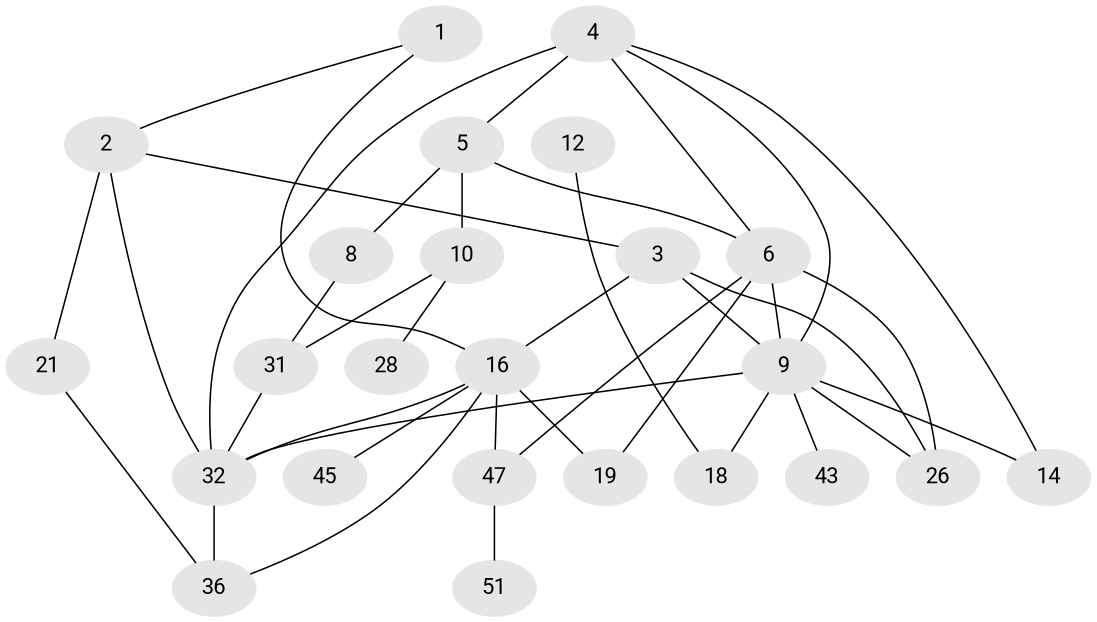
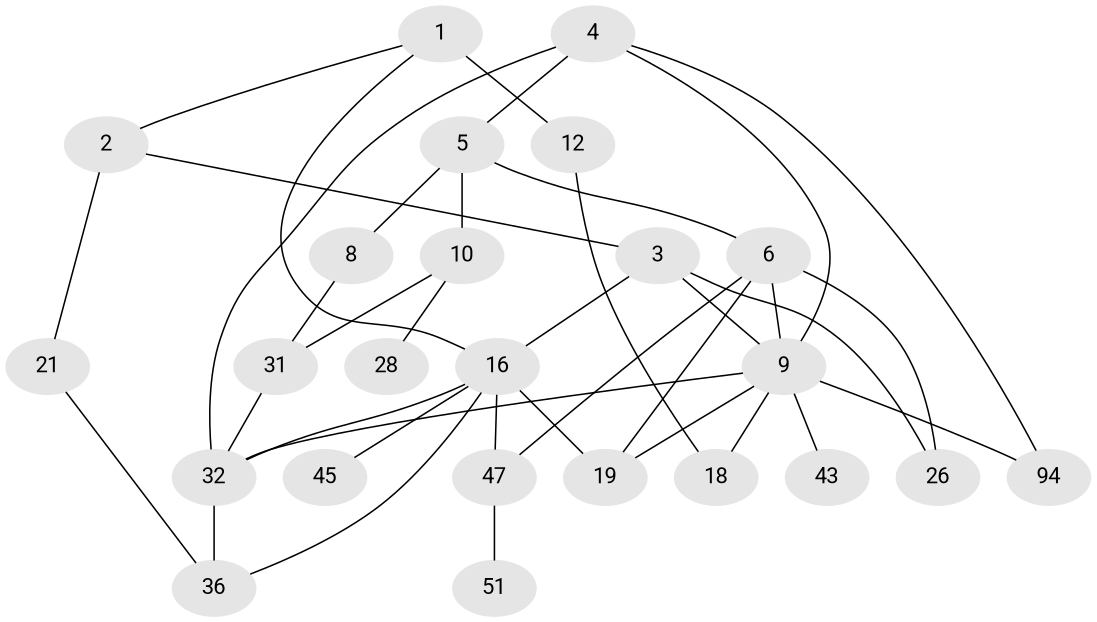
none -> (507, 89)
(681, 145) -> none
(144, 316) -> none
(861, 422) -> (695, 422)
(1049, 477) -> (1049, 477)
